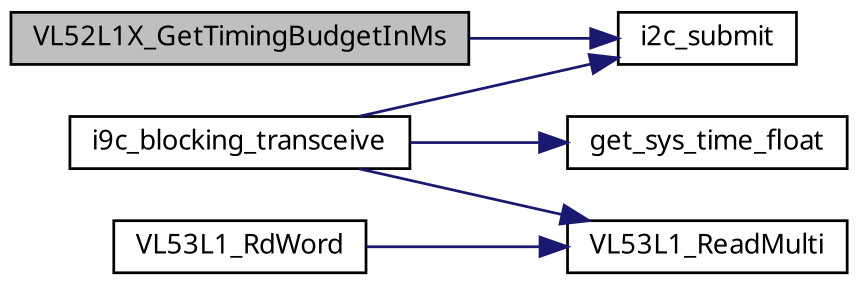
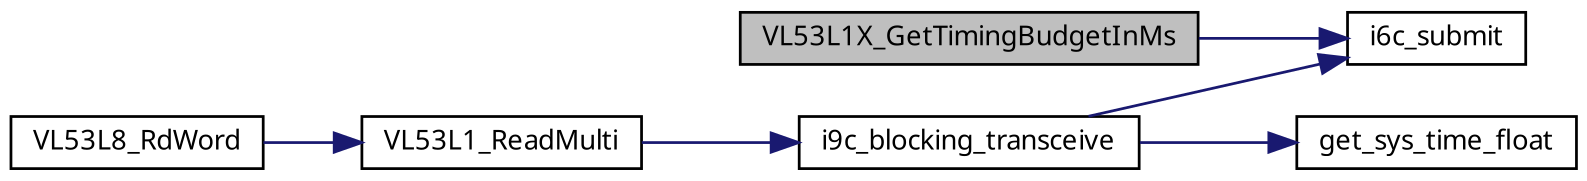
(240, 38) -> (969, 38)
(707, 38) -> (1437, 38)
(460, 192) -> (706, 143)
(240, 247) -> (137, 143)
